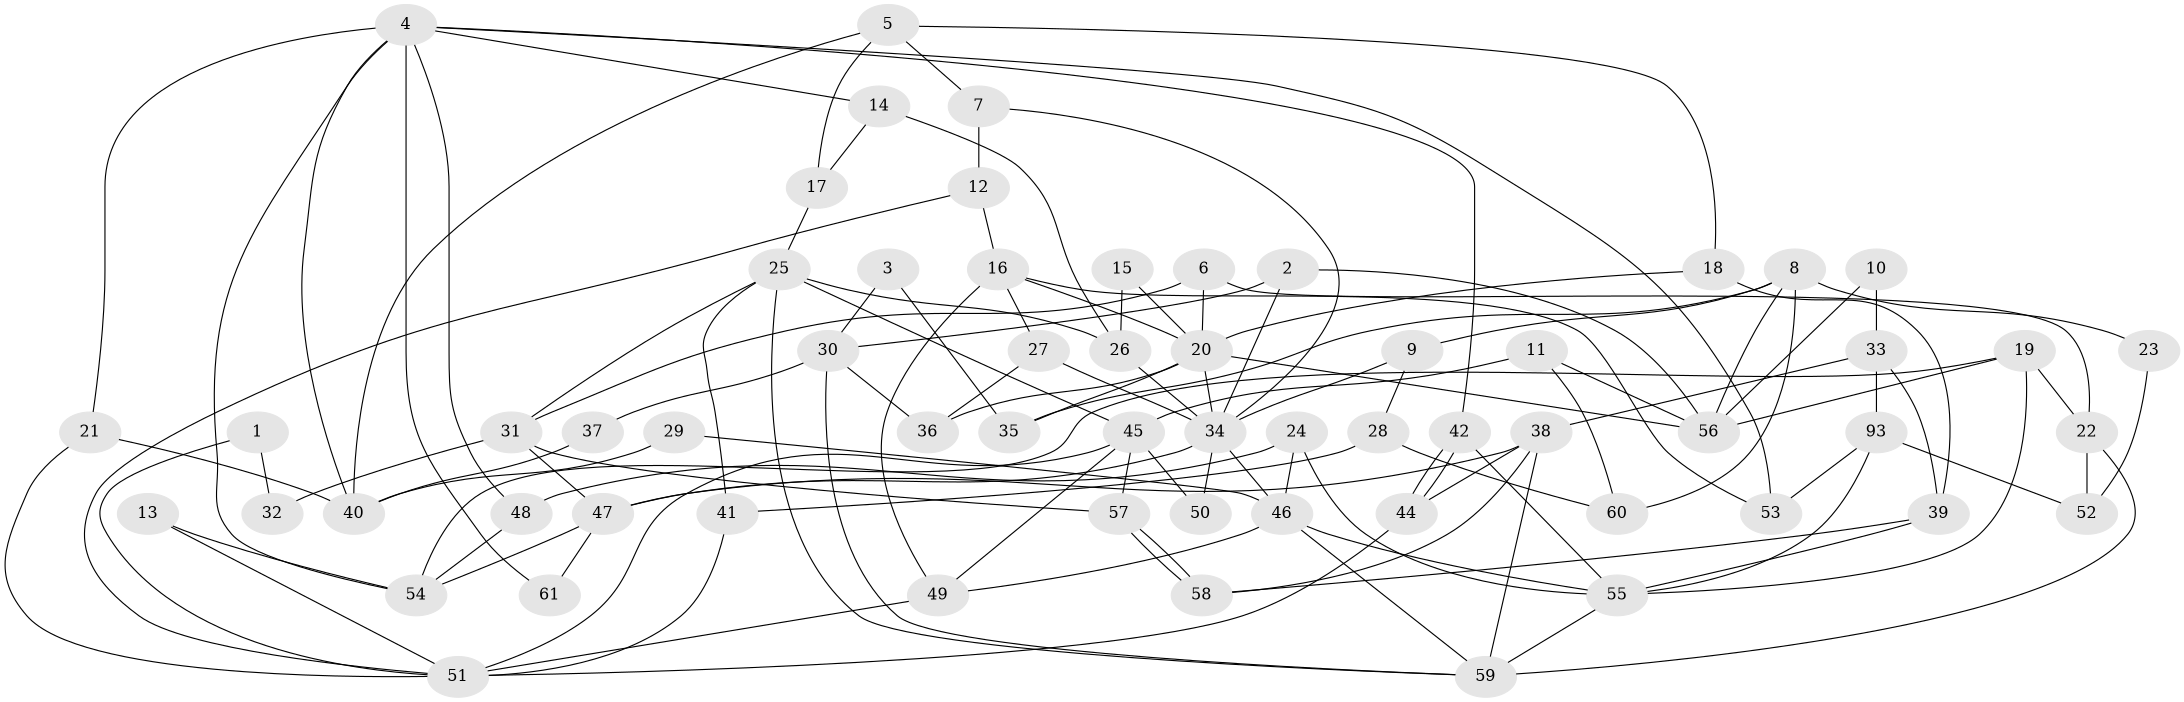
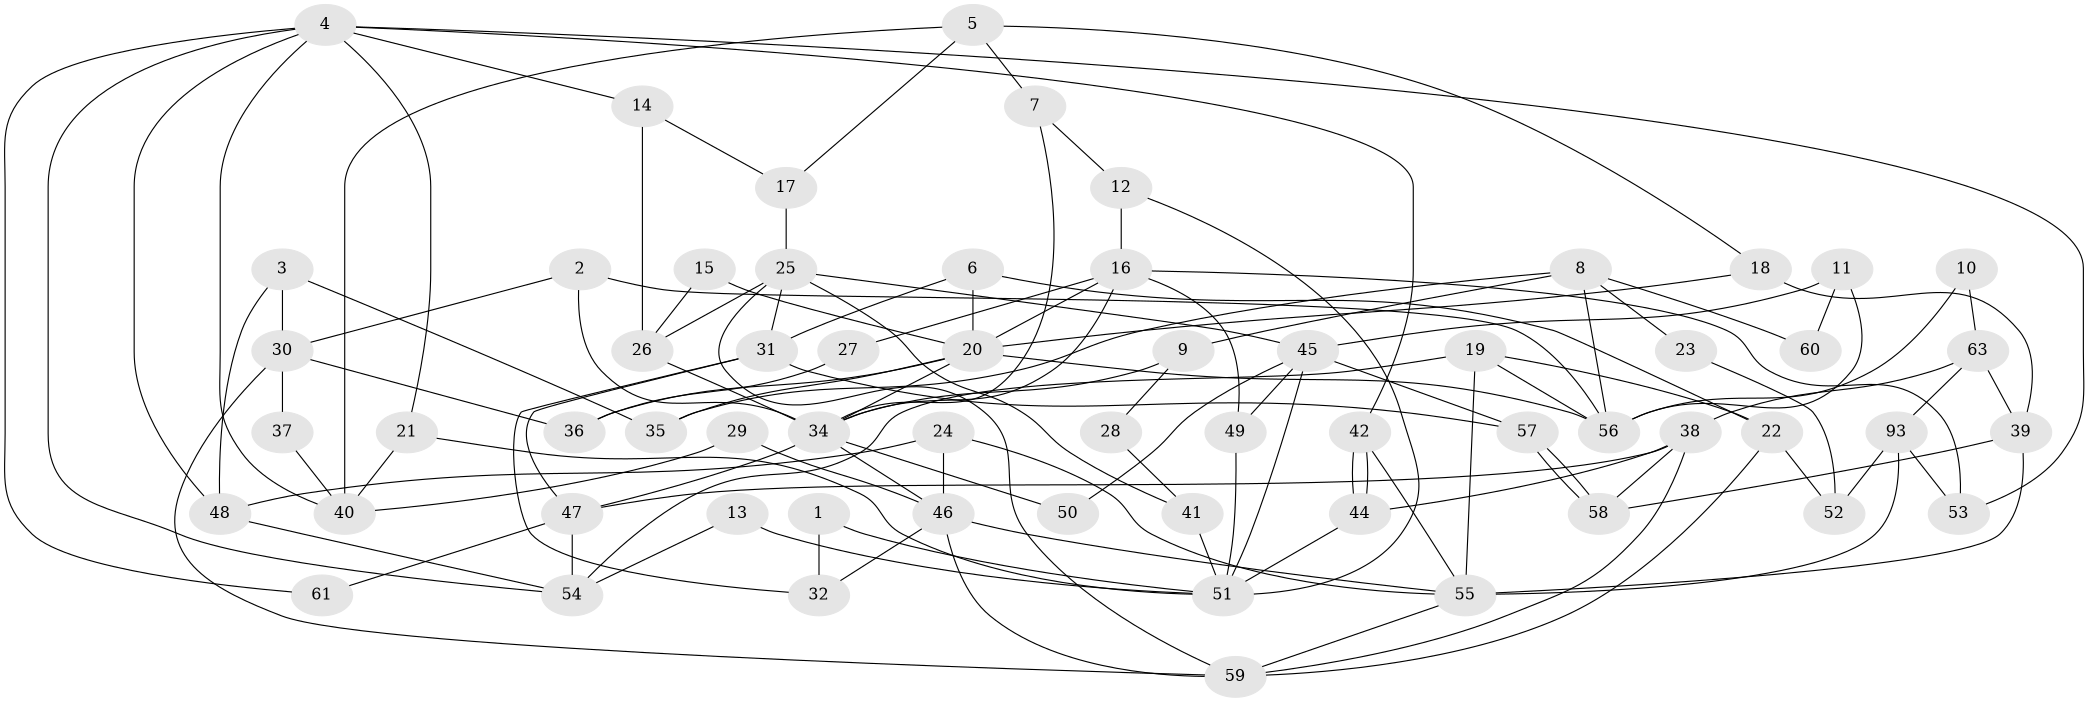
(1876, 351) -> (1978, 351)
none -> (227, 386)
(1153, 403) -> (1037, 379)
(1490, 477) -> none
(1115, 567) -> (885, 552)
